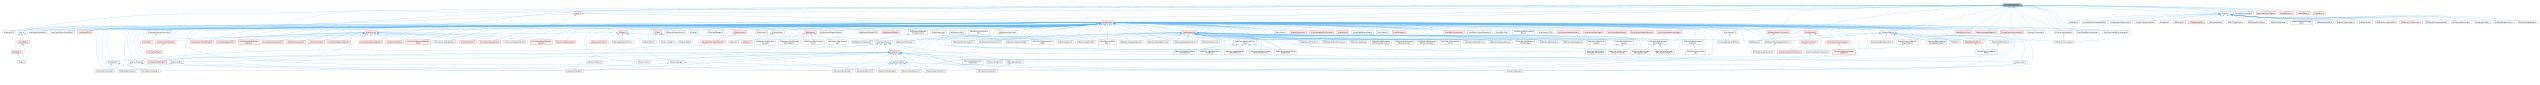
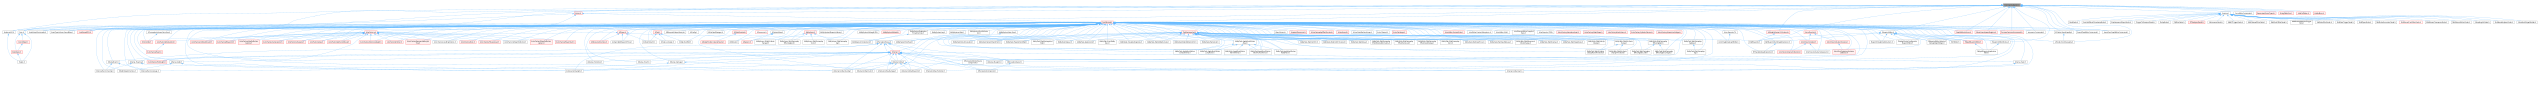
(24, 53) -> (8, 50)
